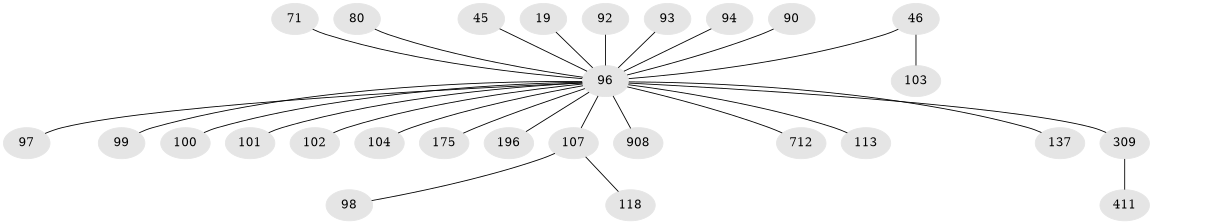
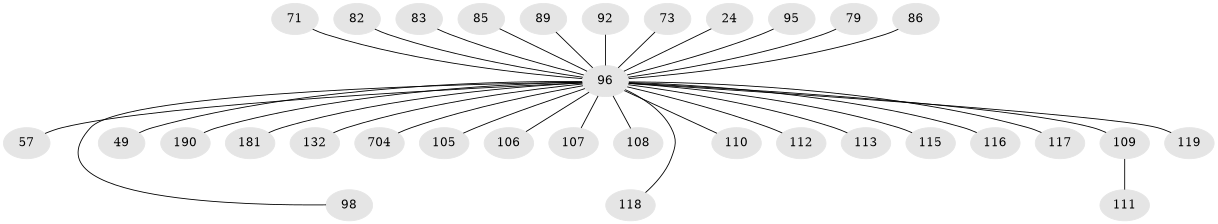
(357, 19) -> (357, 19)
none -> (419, 19)
(481, 19) -> (481, 19)
(543, 19) -> (543, 19)
(668, 19) -> (668, 19)
(730, 19) -> (730, 19)
(792, 19) -> (792, 19)
none -> (854, 19)
(916, 19) -> (916, 19)
(916, 81) -> none
(27, 143) -> (27, 143)
(122, 143) -> (122, 143)
(185, 143) -> (185, 143)
(250, 143) -> (250, 143)
(315, 143) -> (315, 143)
(380, 143) -> (380, 143)
(444, 143) -> (444, 143)
(509, 143) -> (509, 143)
(638, 143) -> (638, 143)
none -> (737, 143)
(801, 143) -> (801, 143)
none -> (931, 143)
none -> (995, 143)
(1060, 143) -> (1060, 143)
(1125, 143) -> (1125, 143)
none -> (1189, 143)
(602, 174) -> (674, 134)
(464, 181) -> (189, 103)
(1125, 205) -> (1125, 205)
